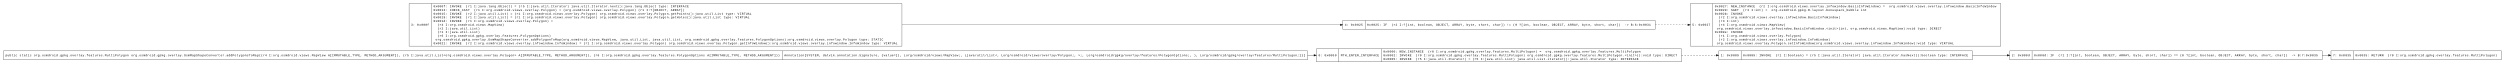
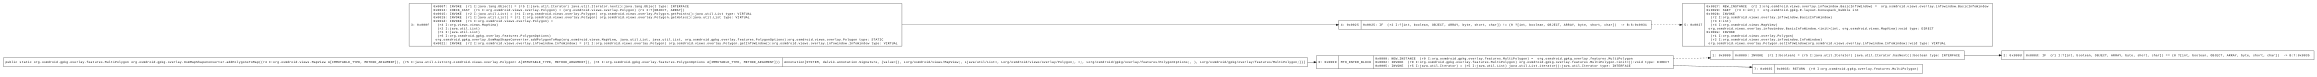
(469, 25) -> (466, 25)
(1360, 55) -> (1356, 62)
(2325, 55) -> (1712, 66)
